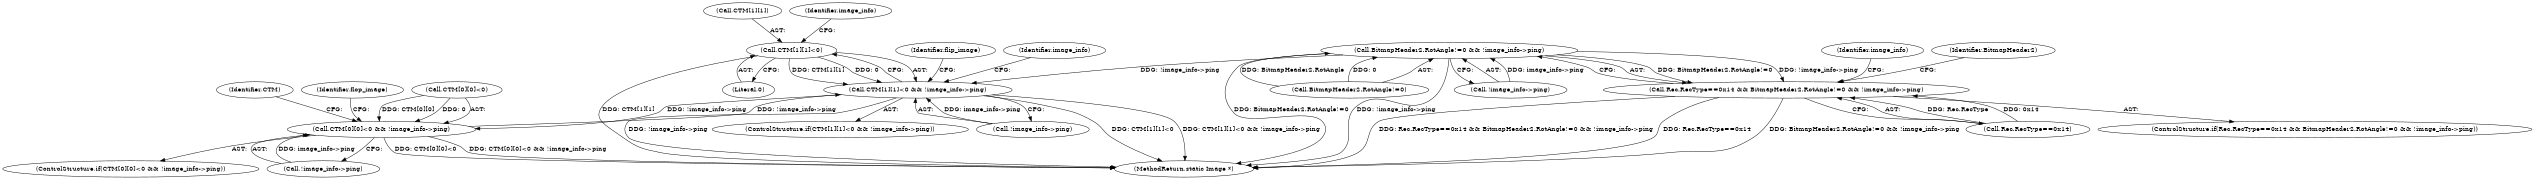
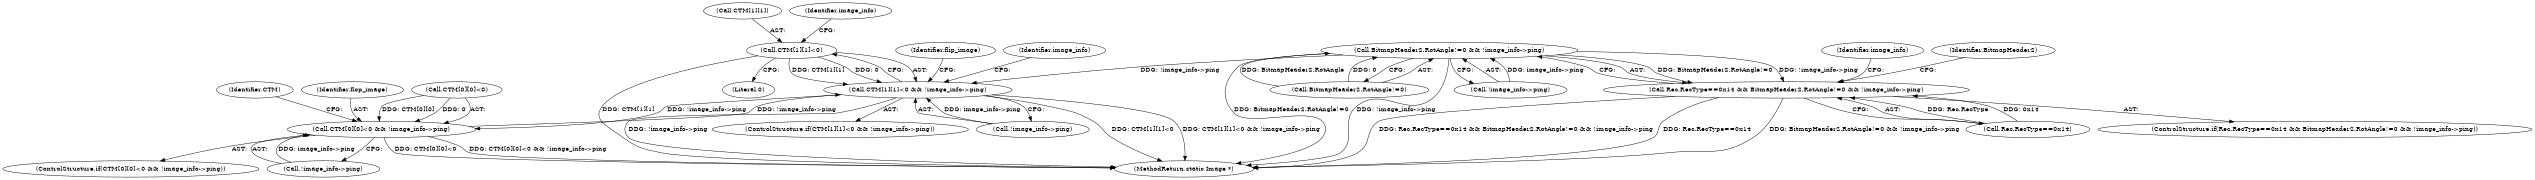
(738, 67) -> none
none -> (1389, 67)
(362, 110) -> (362, 110)
